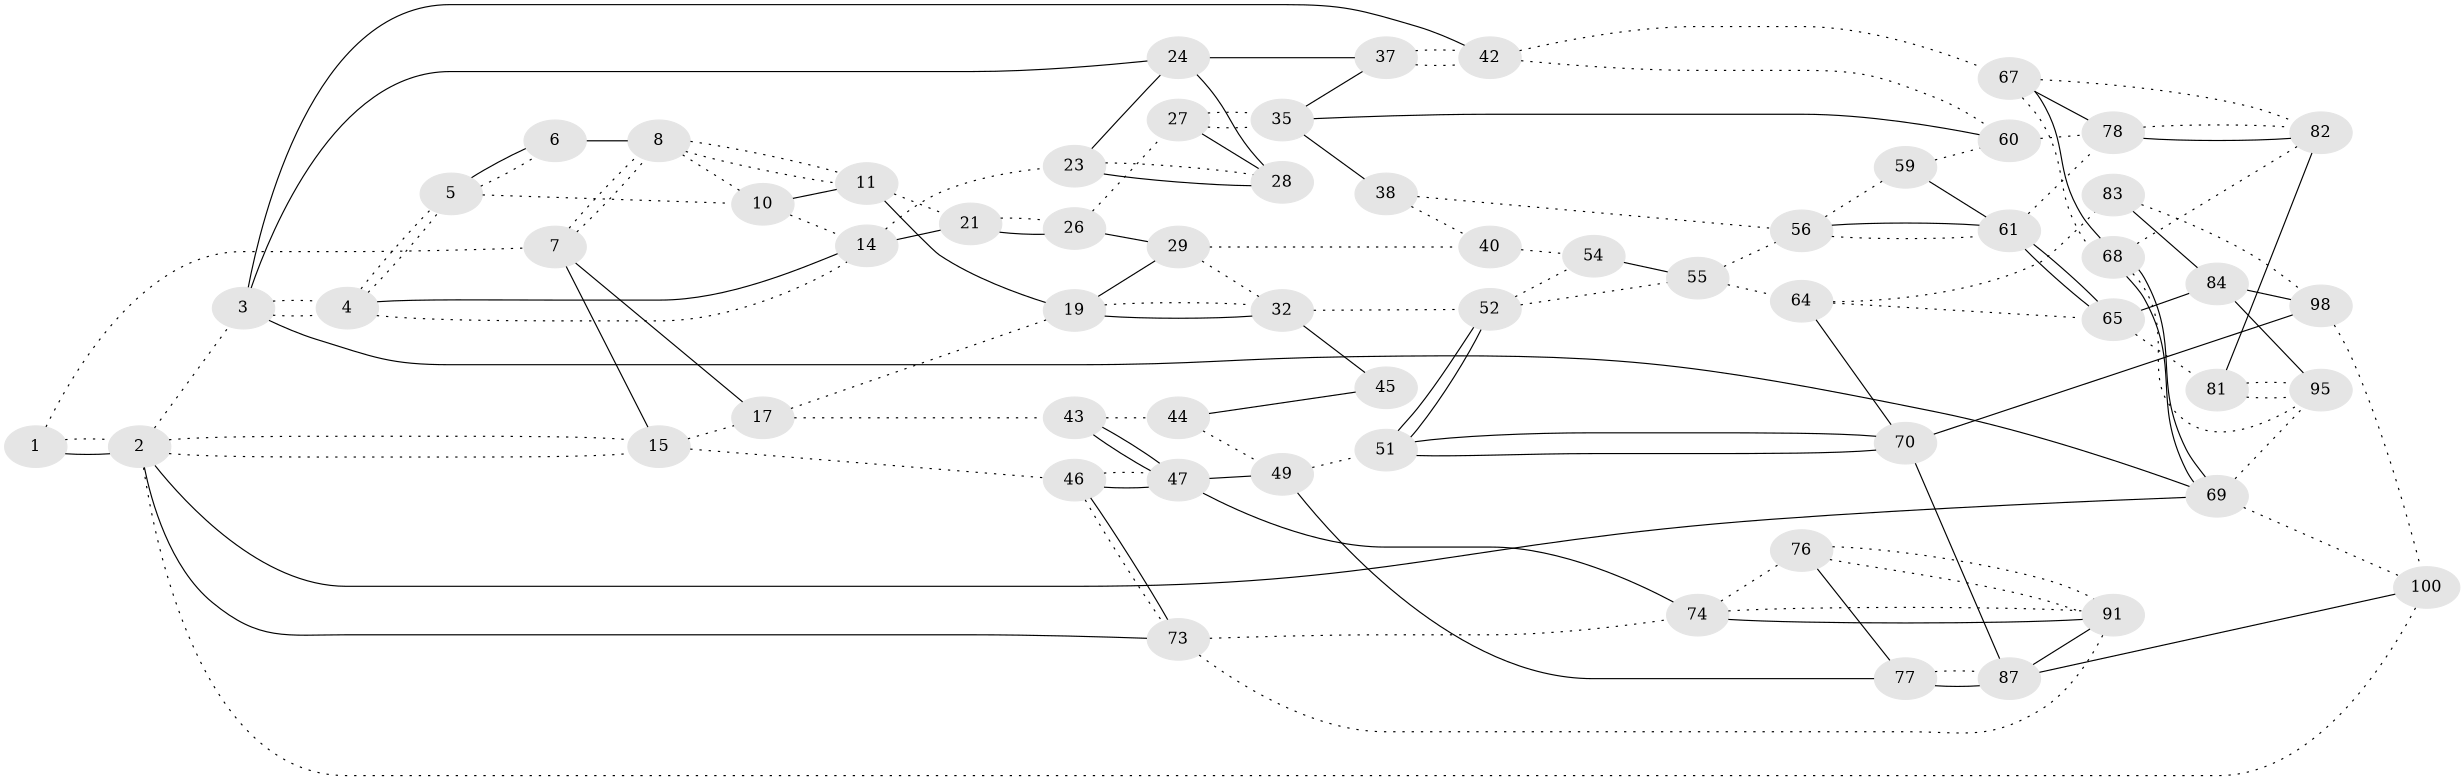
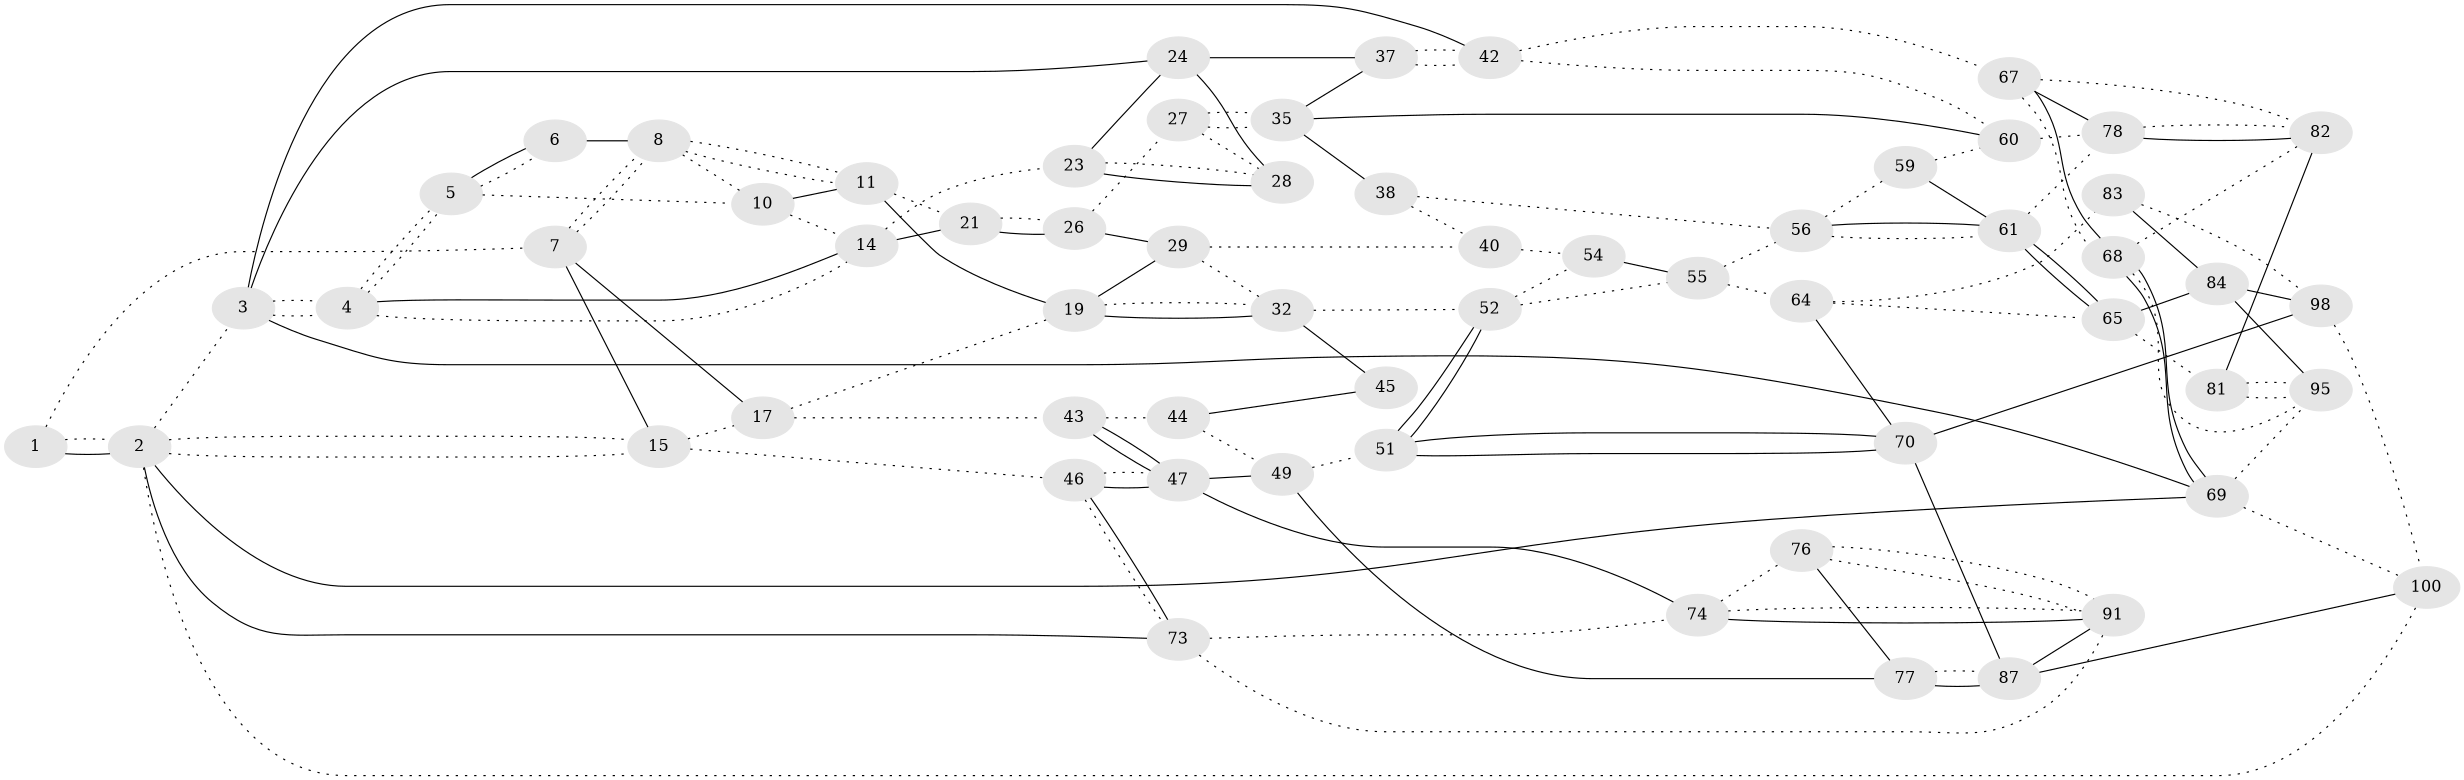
(1230, 151) -> (1230, 151)
